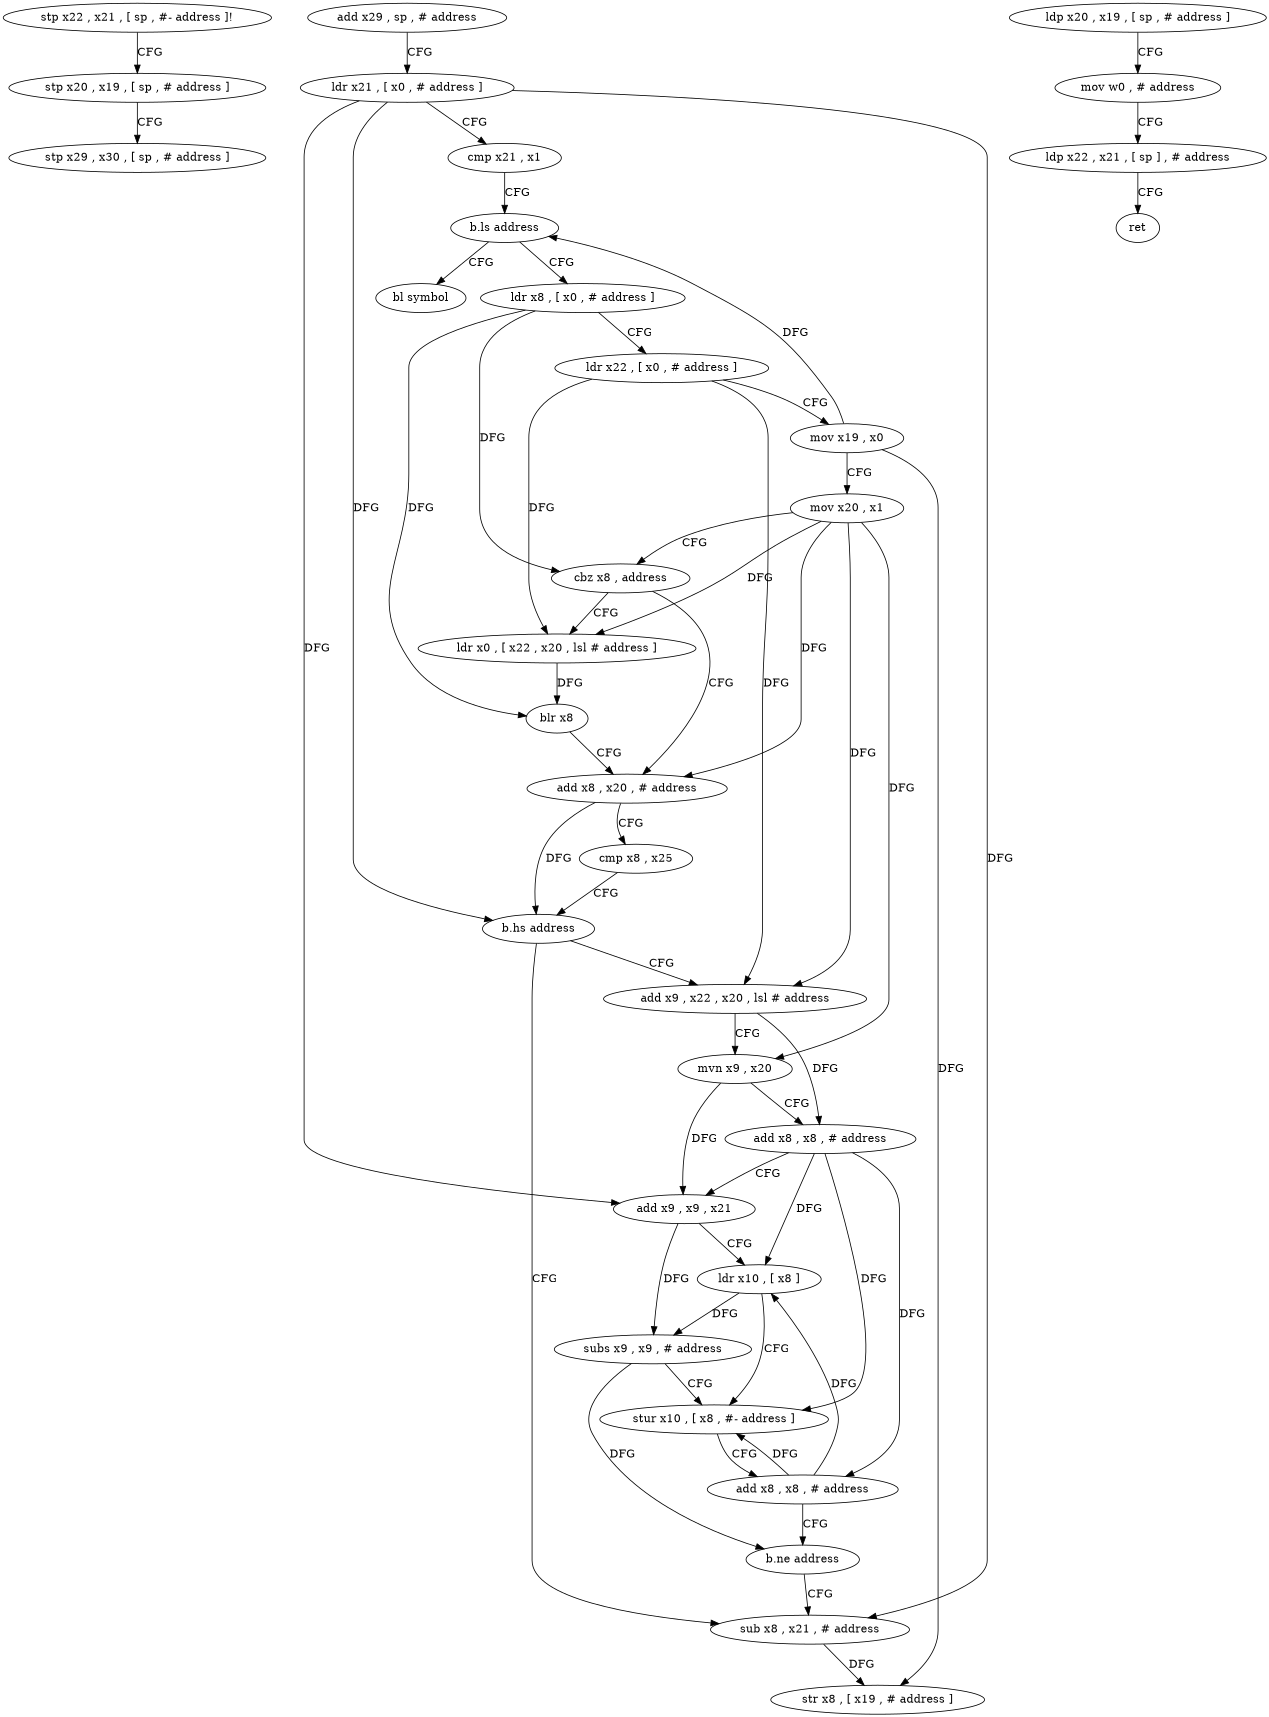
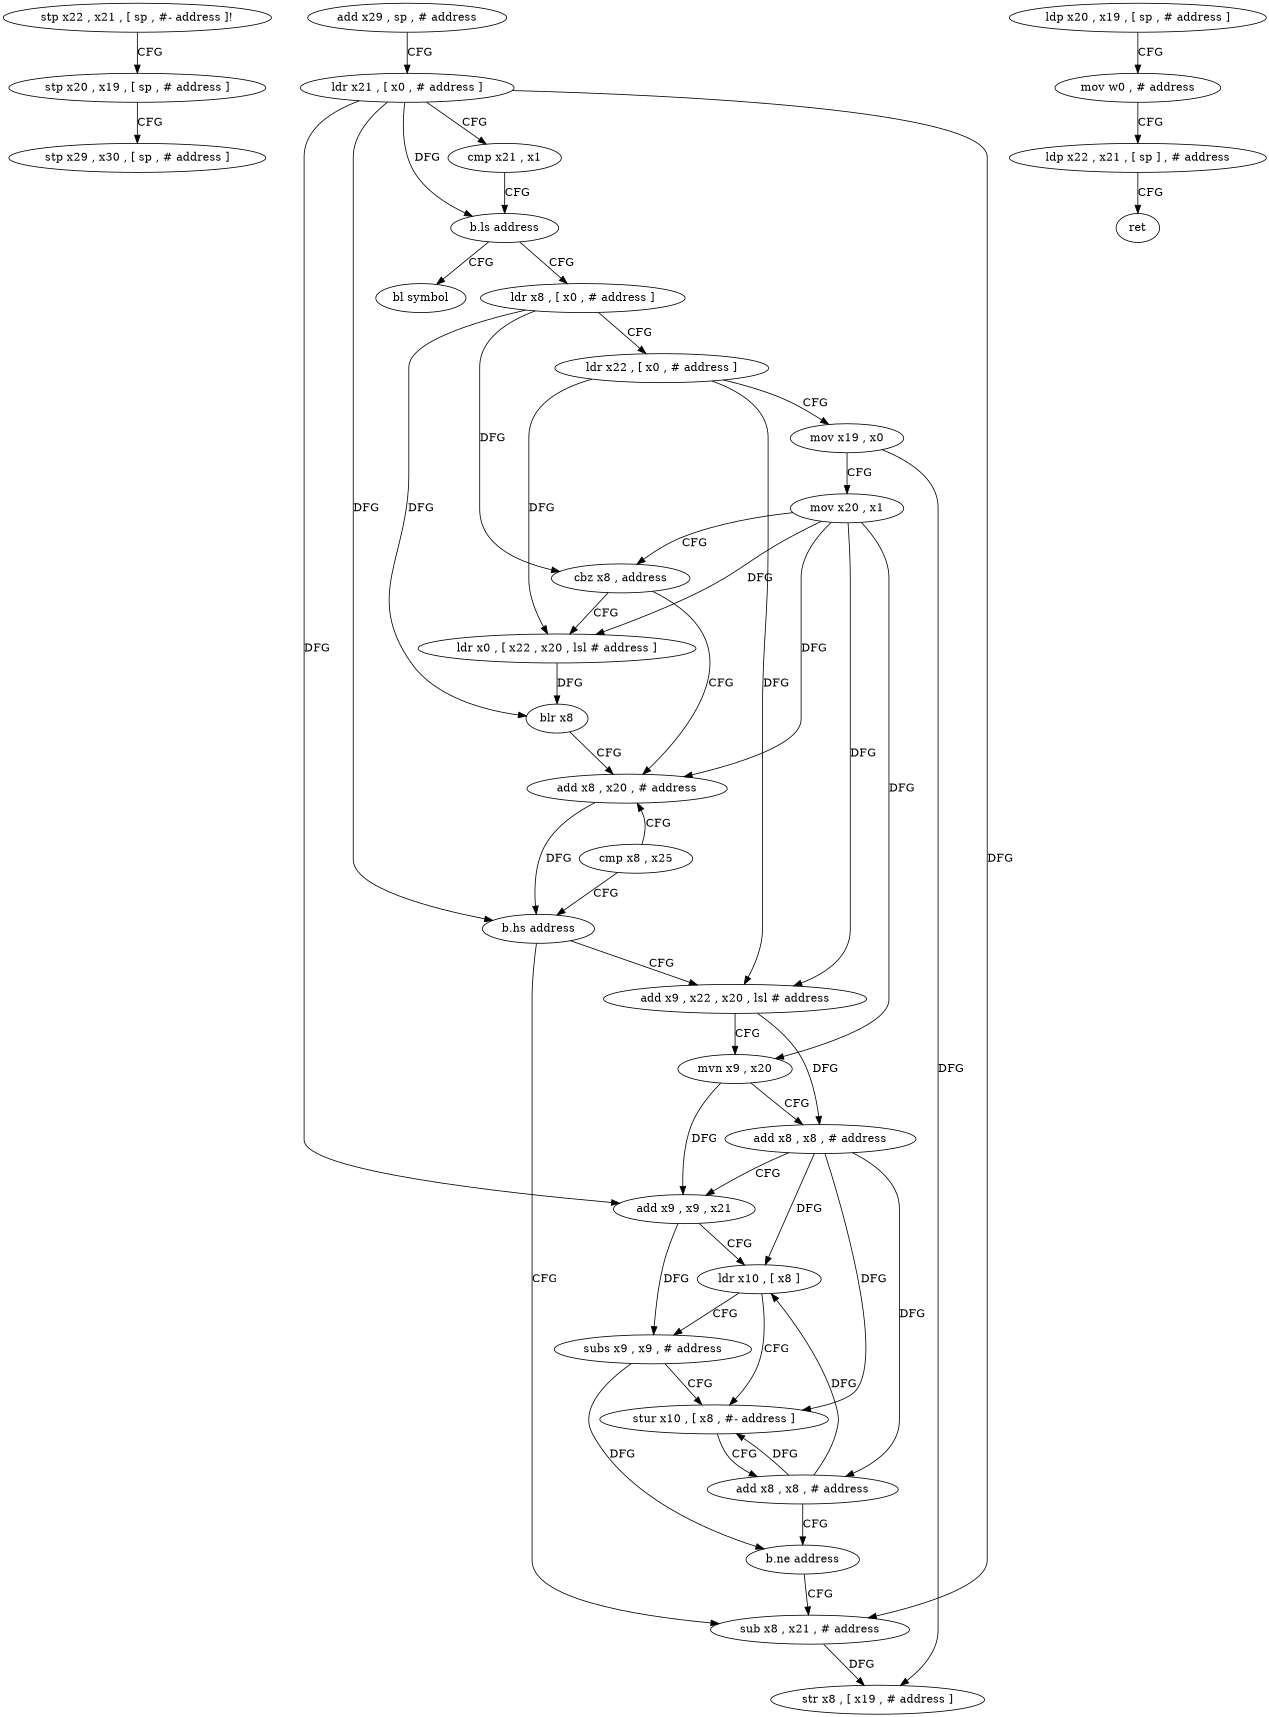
(722, 300) -> (413, 170)
(617, 820) -> (645, 827)
(725, 1314) -> (725, 1314)
